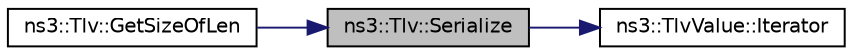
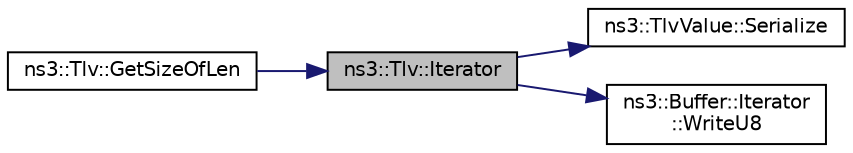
(428, 28) -> (422, 71)
(722, 28) -> (716, 28)
none -> (716, 114)
